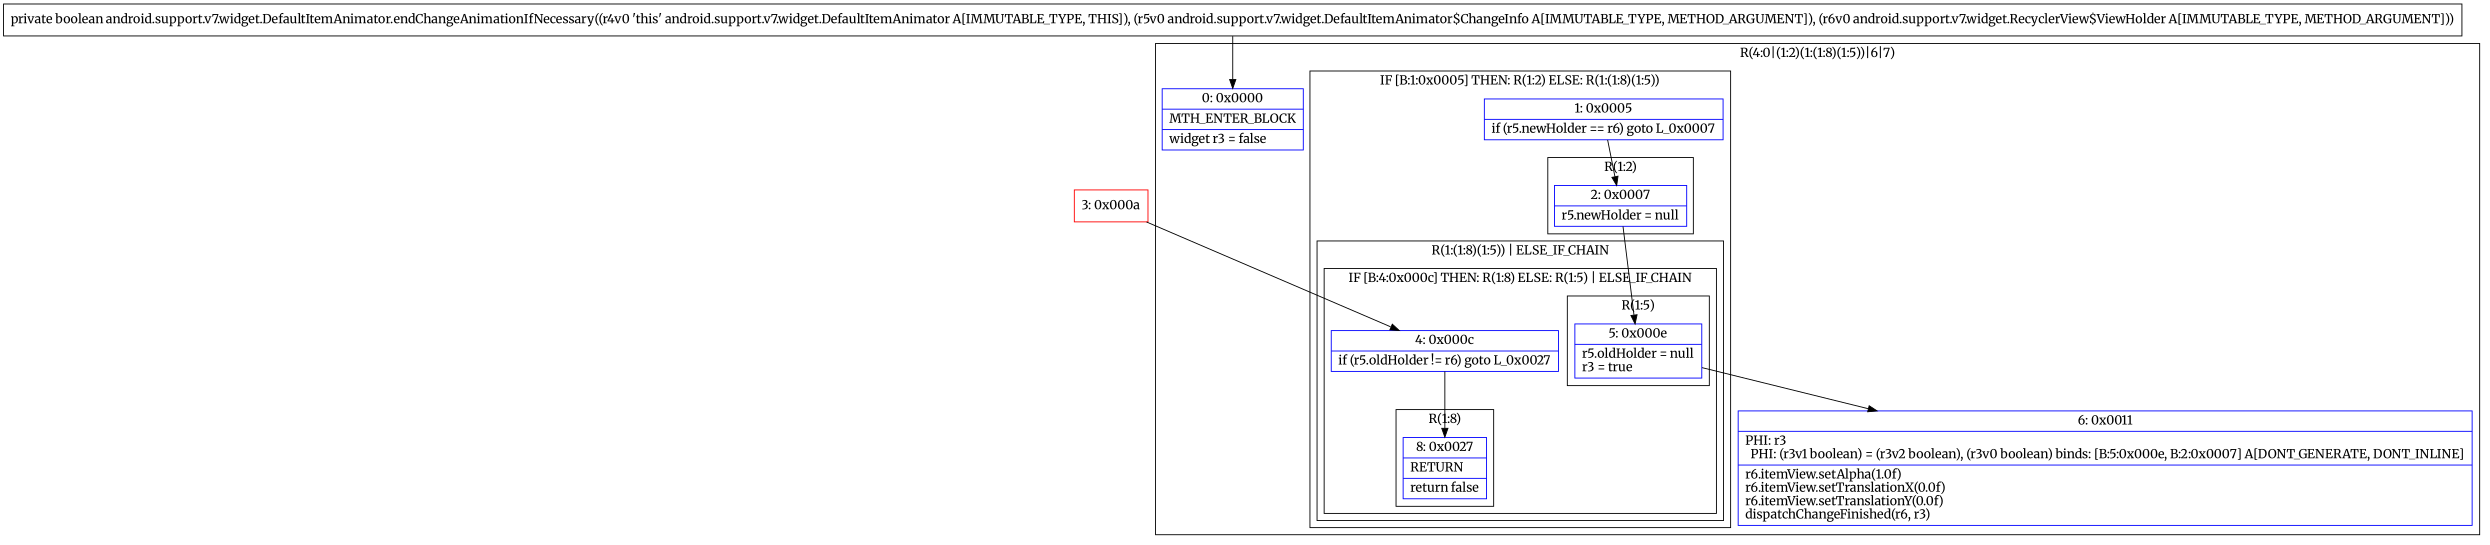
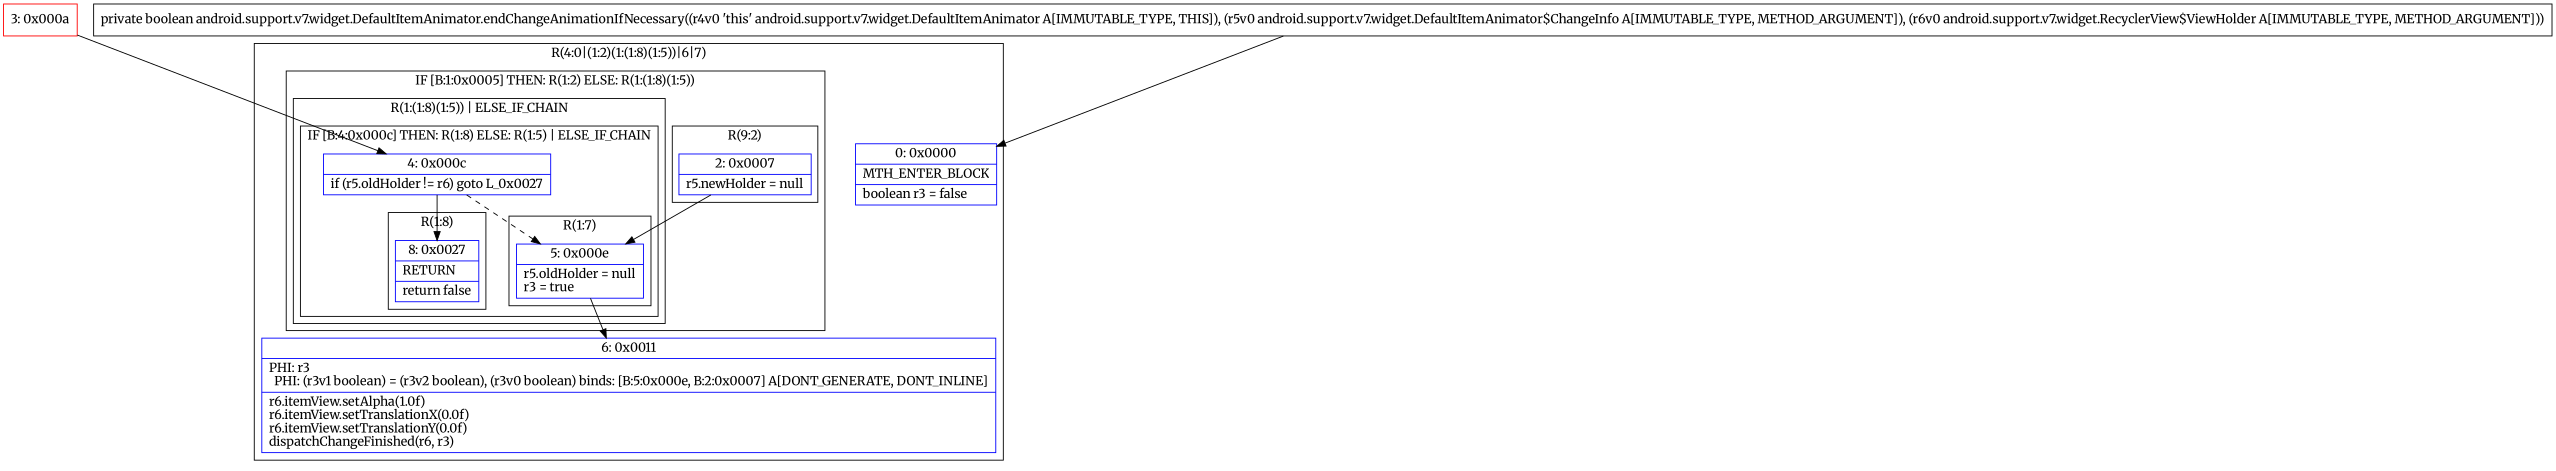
(1604, 119) -> none
(1218, 139) -> (915, 194)
(1621, 168) -> (745, 136)
none -> (500, 217)
(1638, 306) -> (580, 226)
